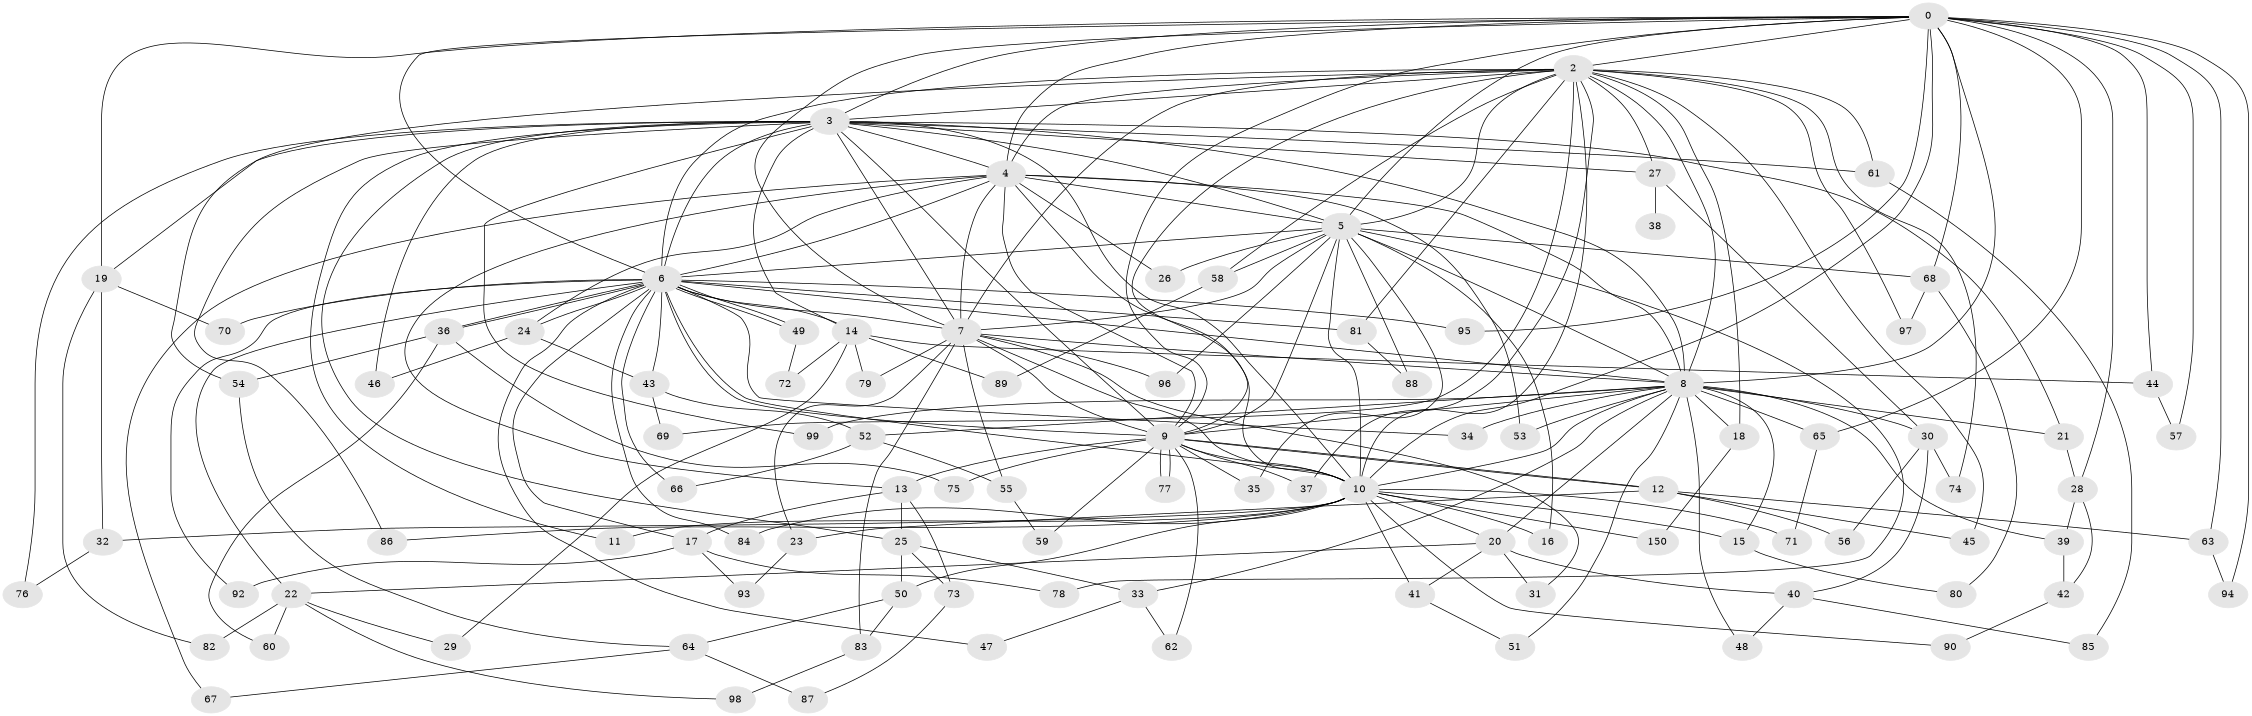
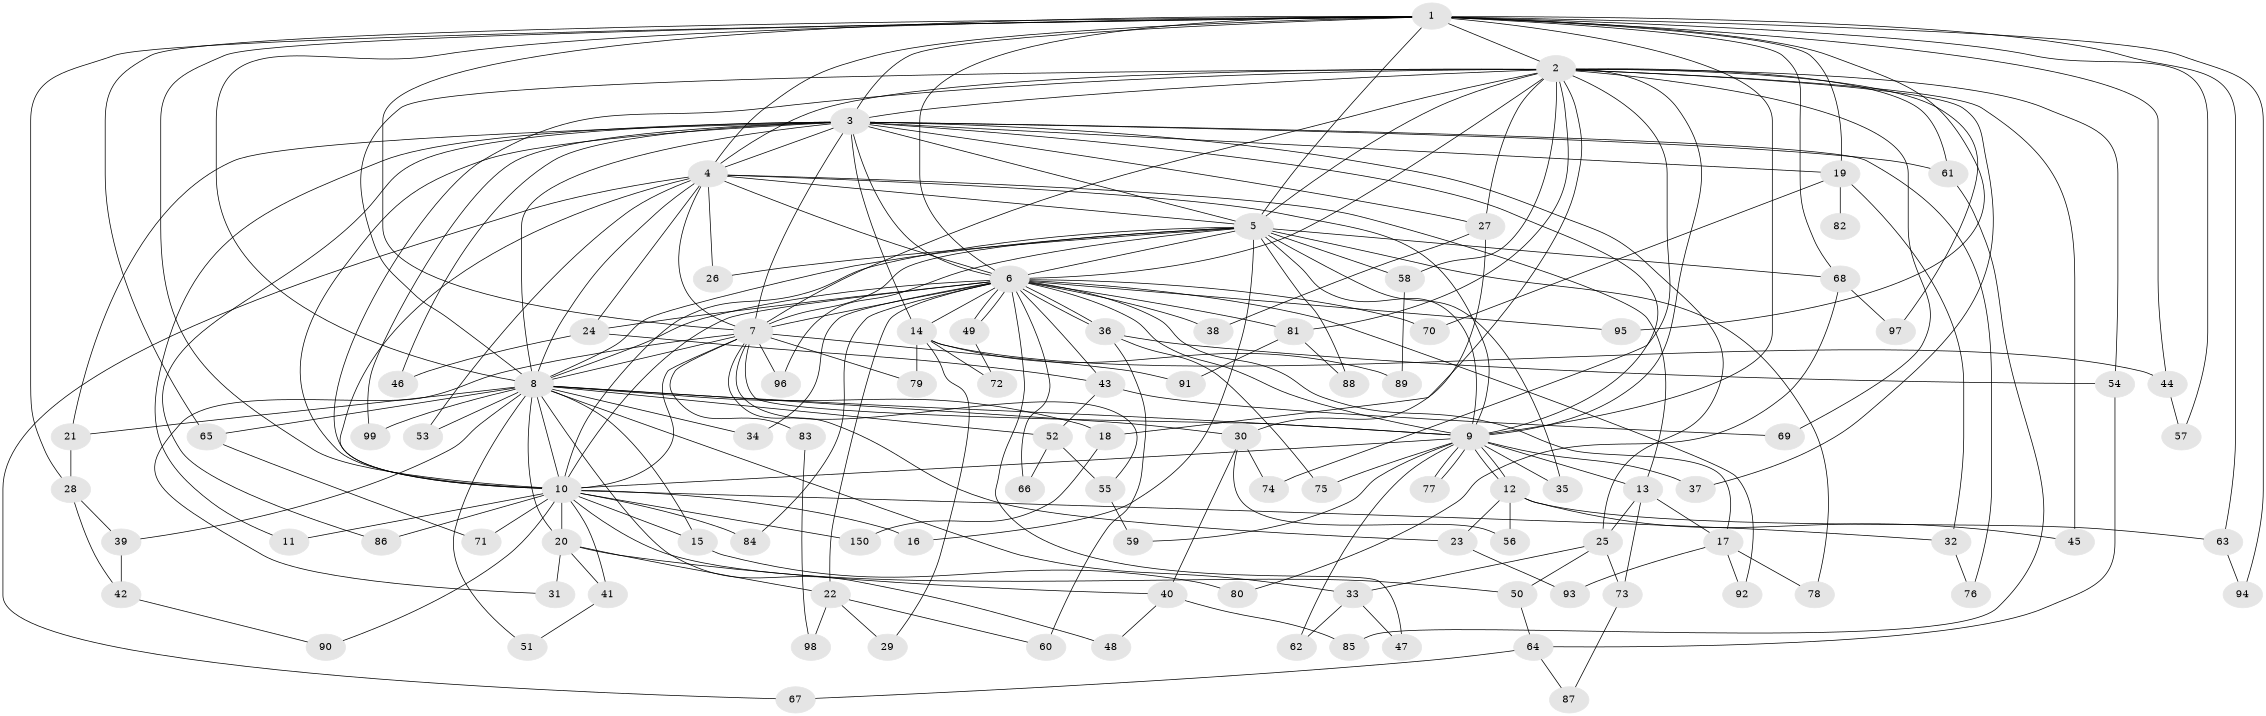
(1929, 16) -> (1432, 16)
none -> (1148, 308)
none -> (1186, 384)
(251, 621) -> none
(881, 621) -> none
